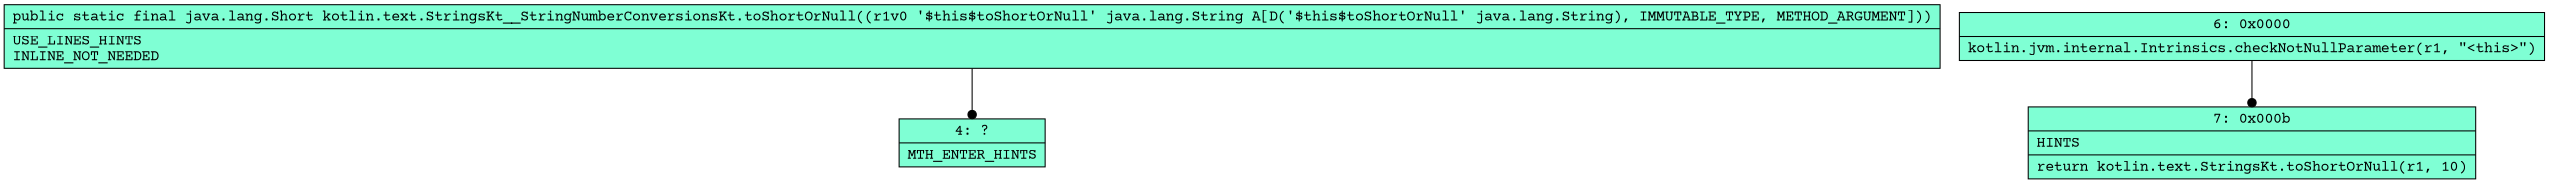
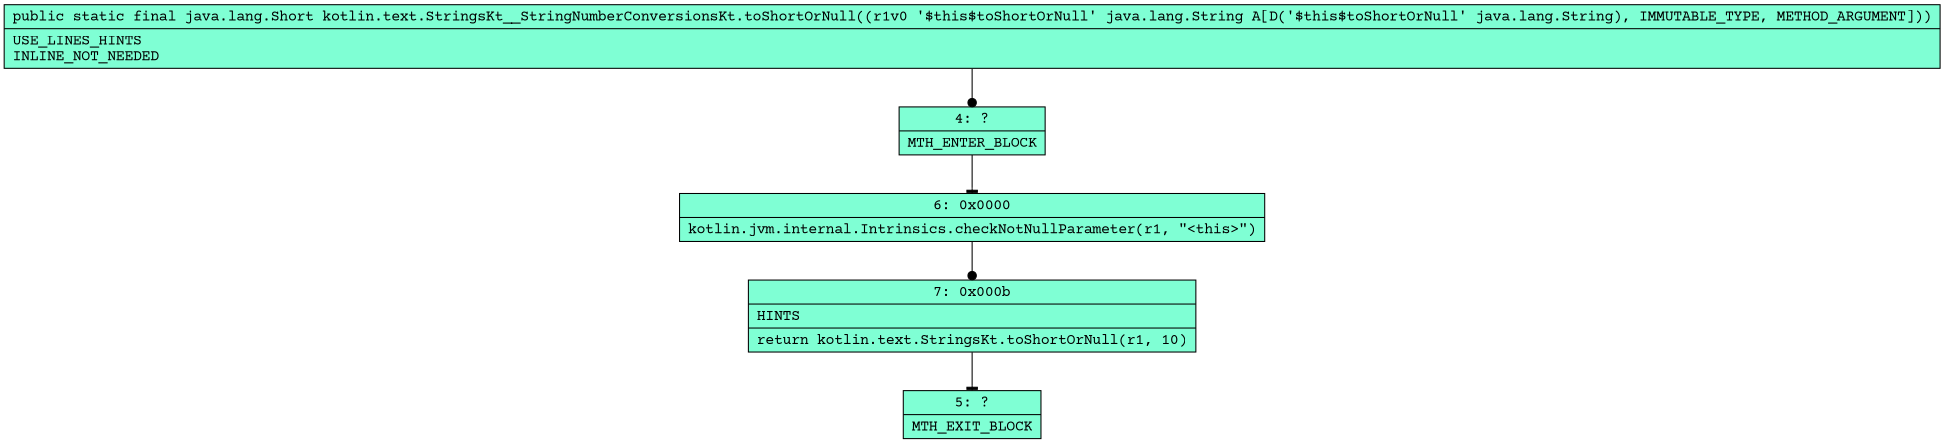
(972, 154) -> (972, 142)
none -> (972, 171)
none -> (972, 415)
